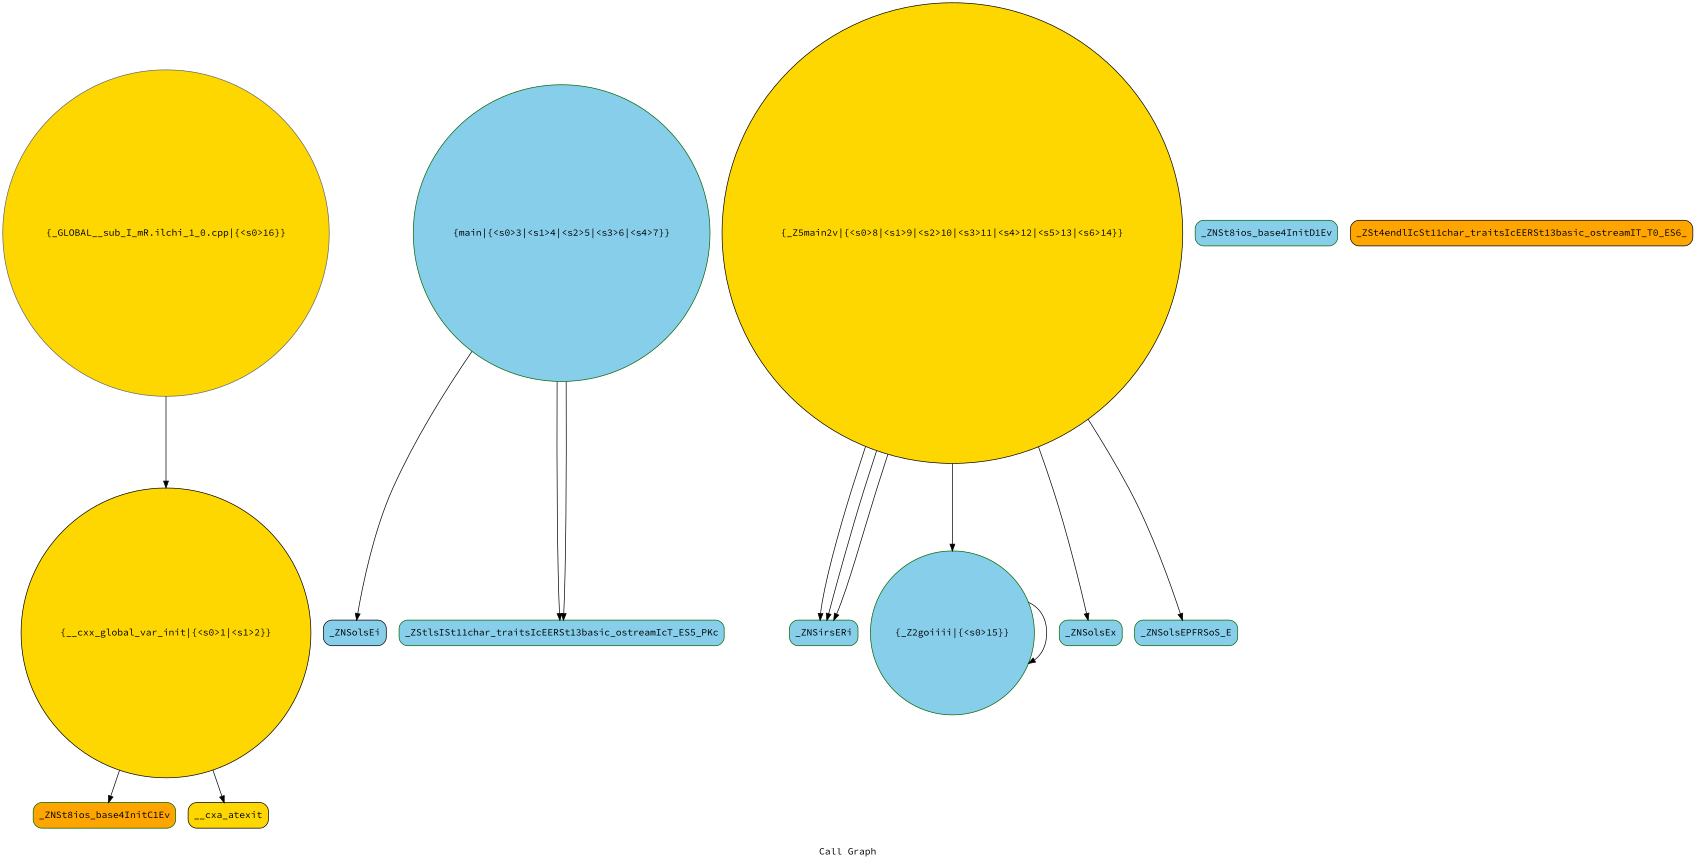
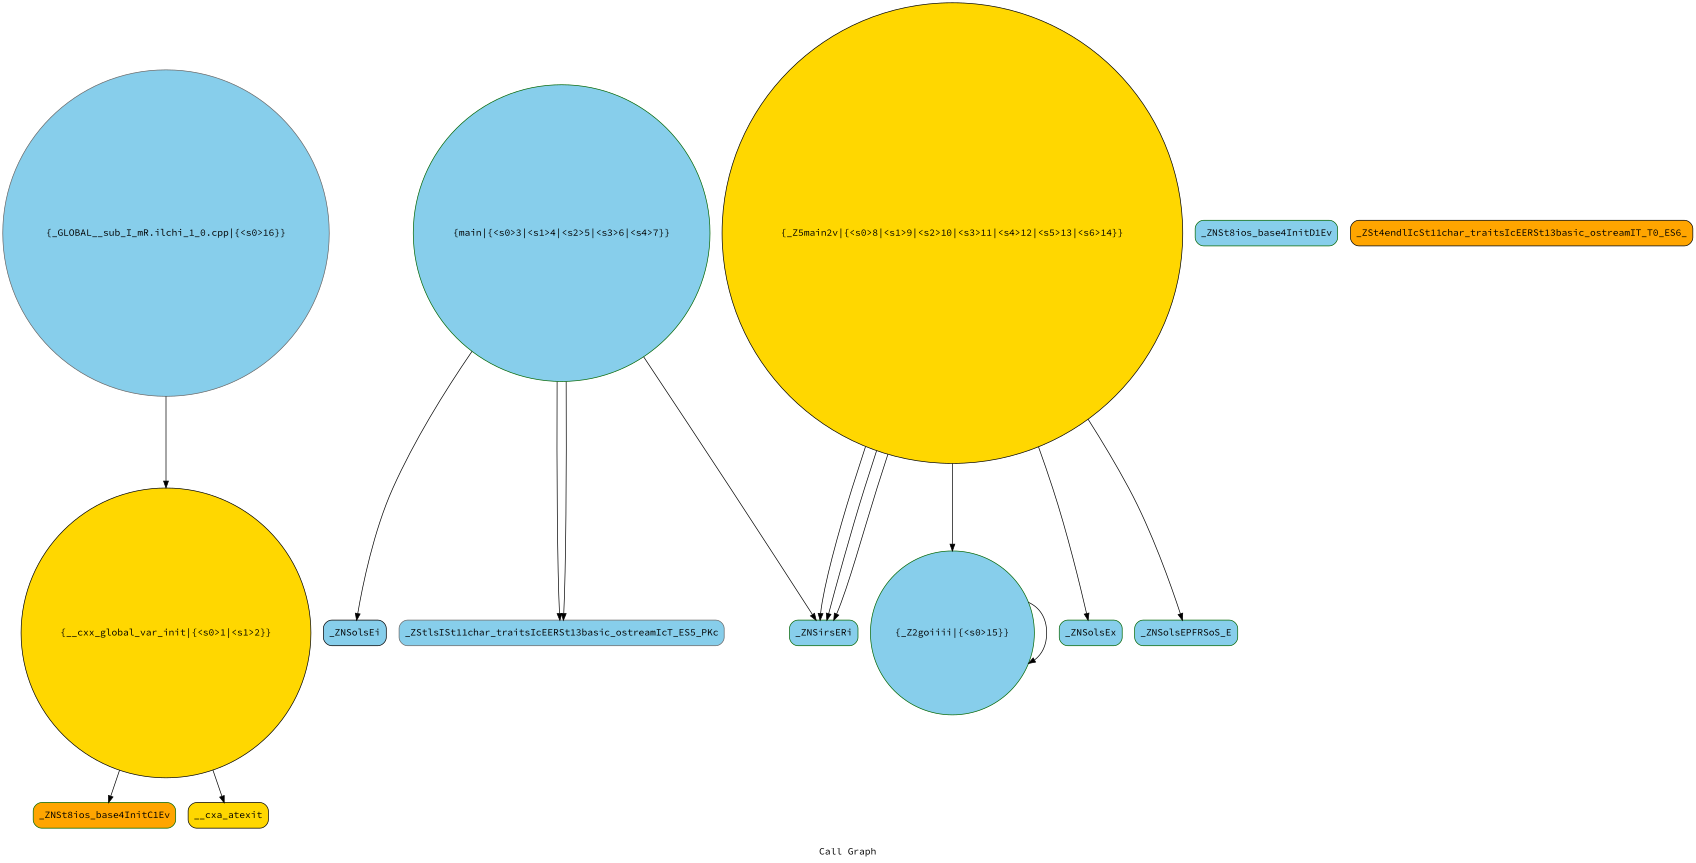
(166, 233) -> (166, 233)
none -> (729, 485)
(562, 633) -> (562, 633)
